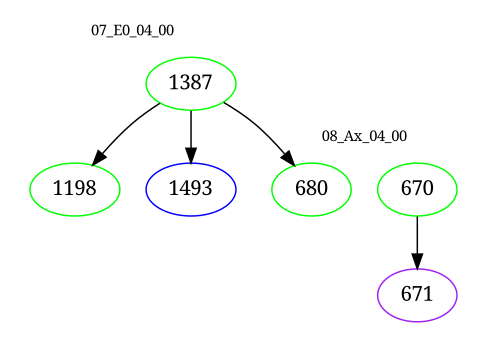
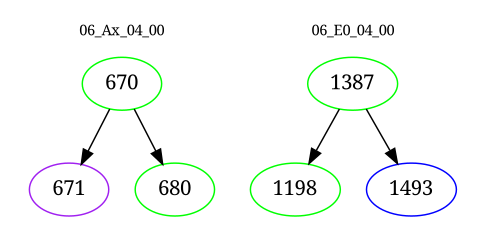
(133, 32) -> (353, 32)
(364, 137) -> (122, 32)
(270, 138) -> (145, 130)
